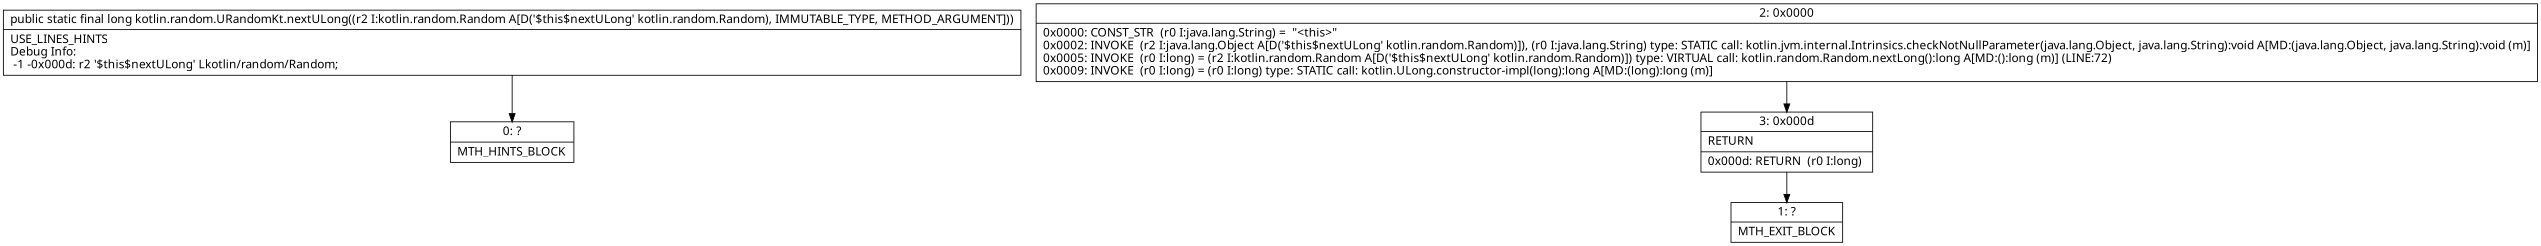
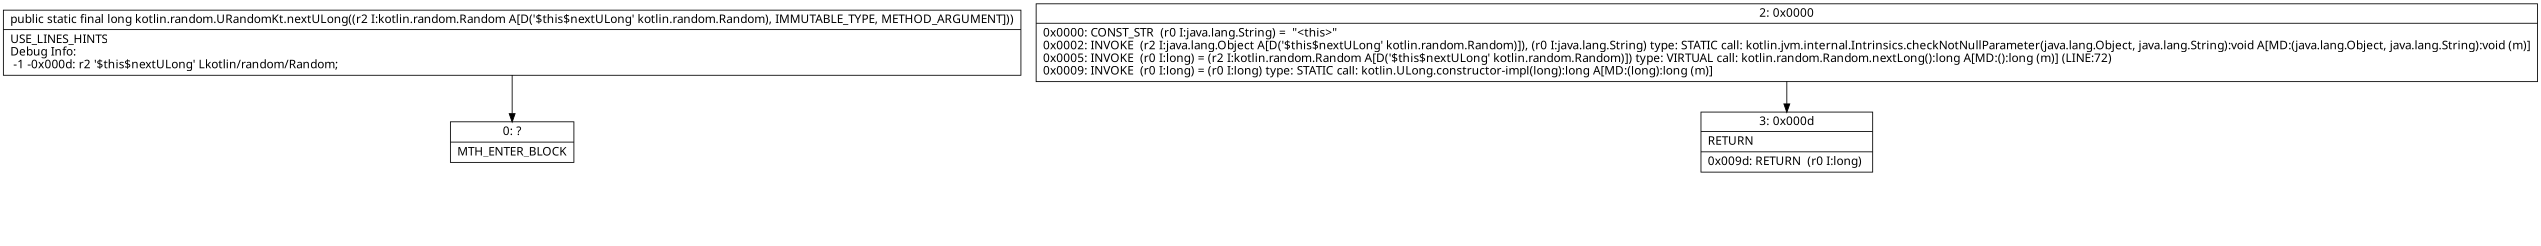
(512, 152) -> (512, 152)
(1787, 162) -> (1787, 162)
(1787, 222) -> none
